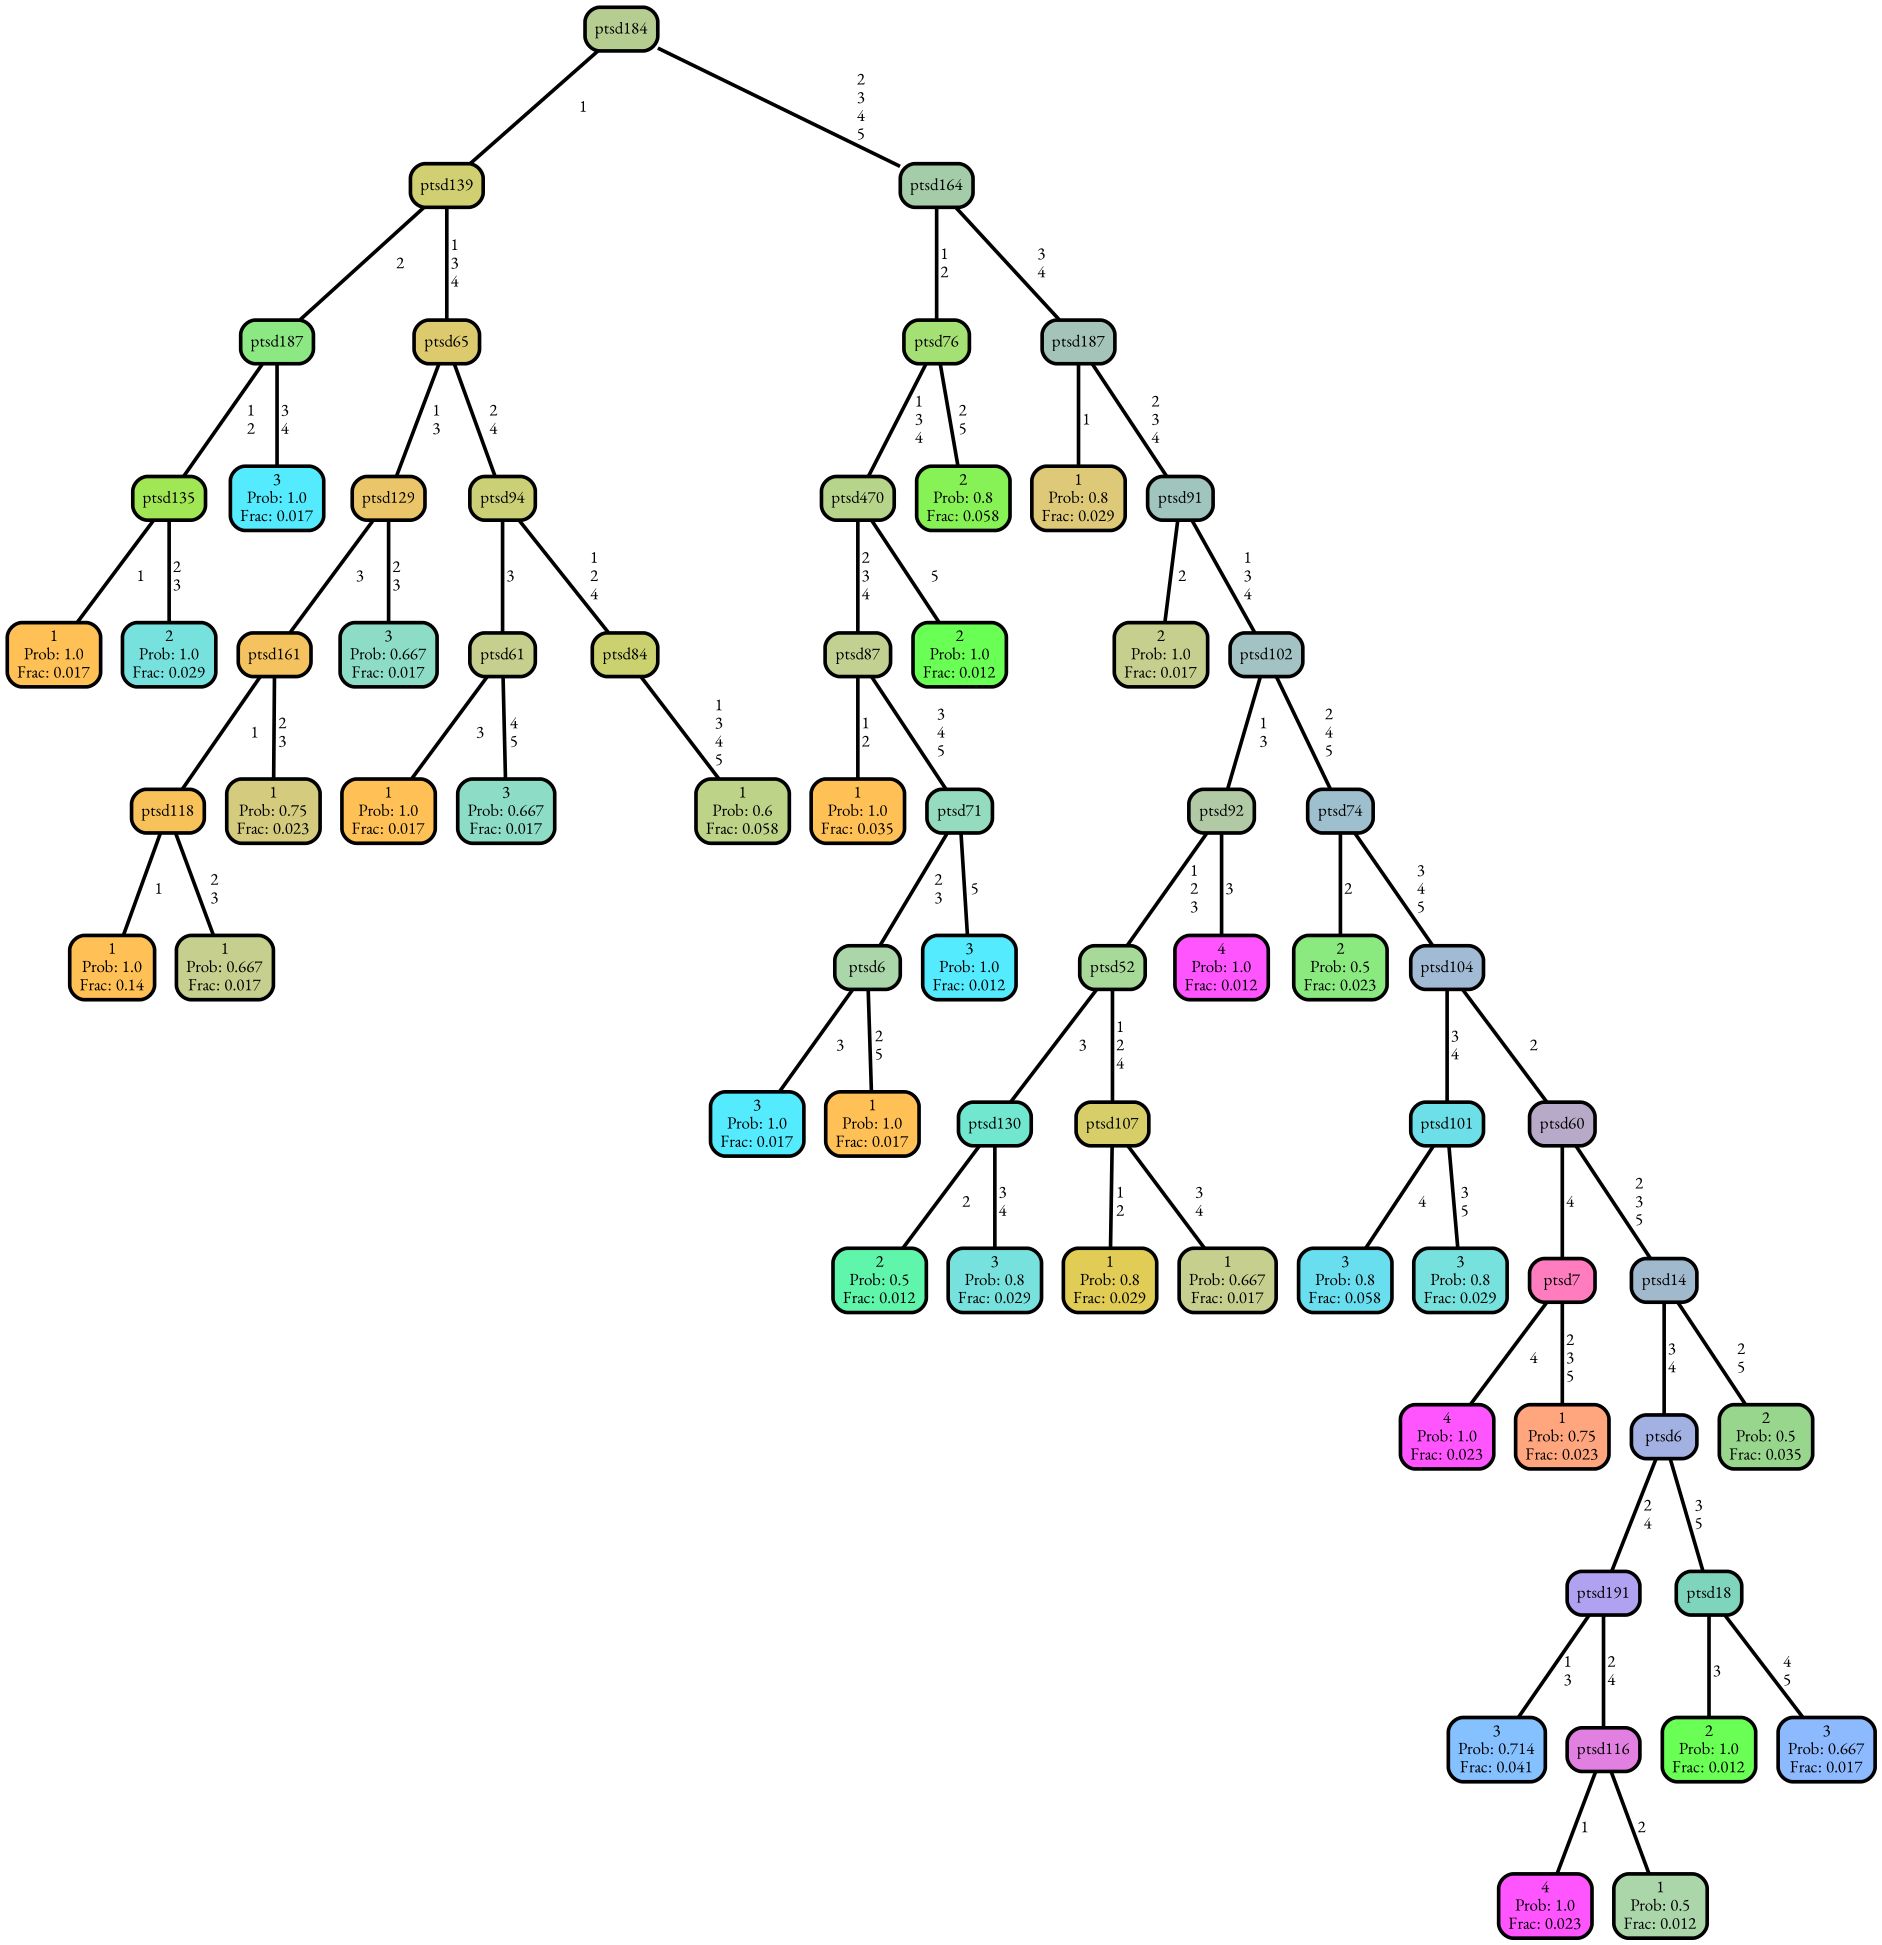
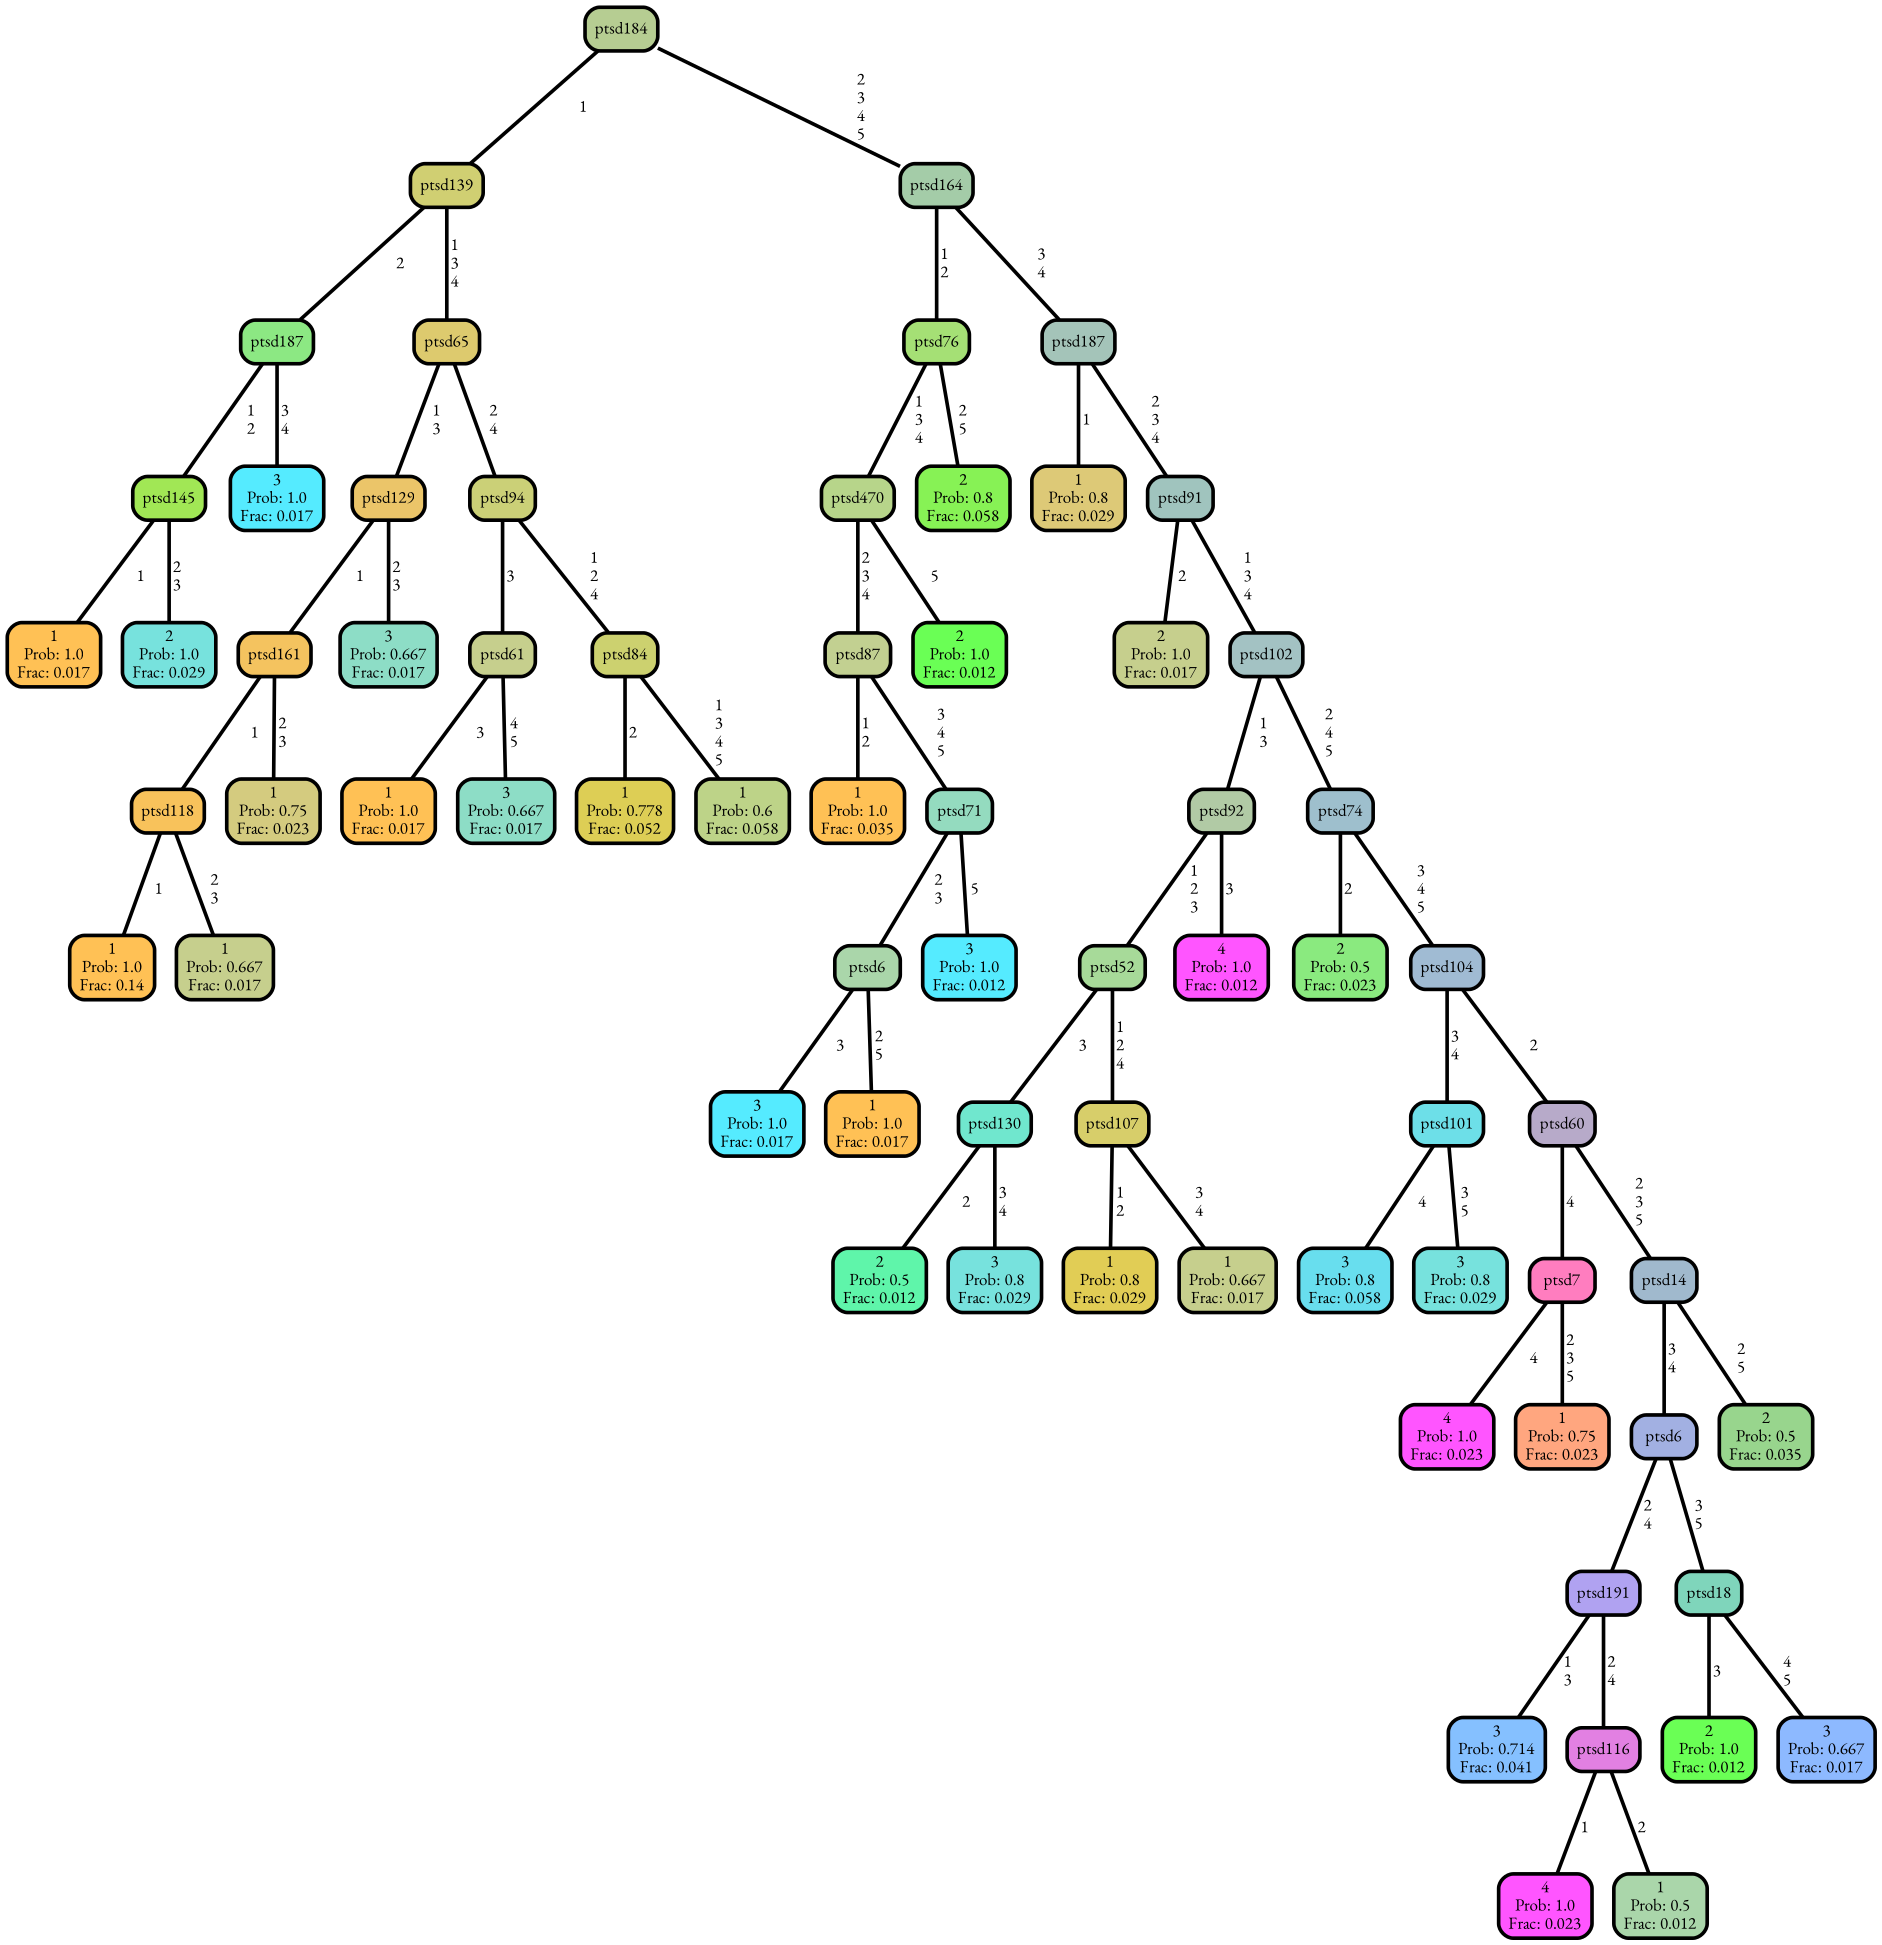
(169, 498) -> (169, 498)
(358, 577) -> (358, 577)
none -> (625, 811)
